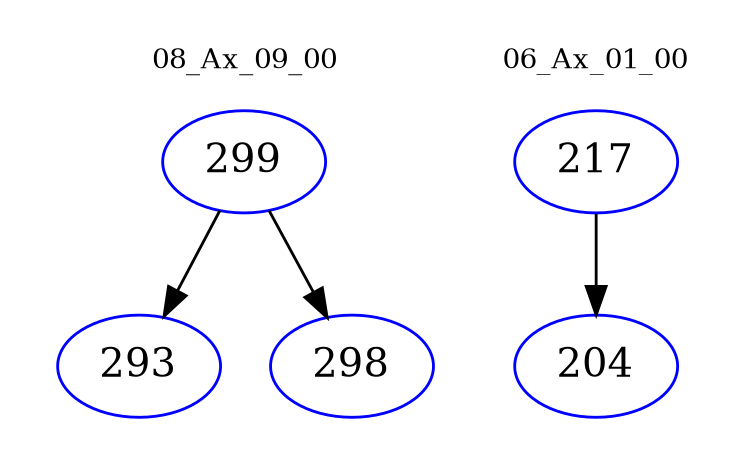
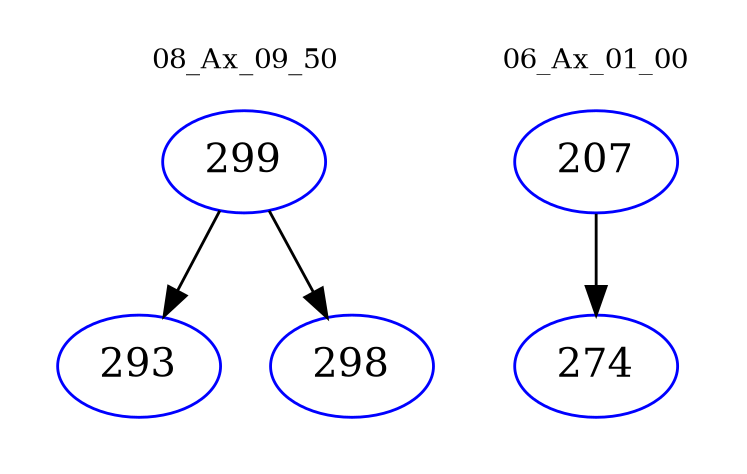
(246, 61) -> (246, 61)
(596, 162) -> (596, 162)
(596, 366) -> (596, 366)
